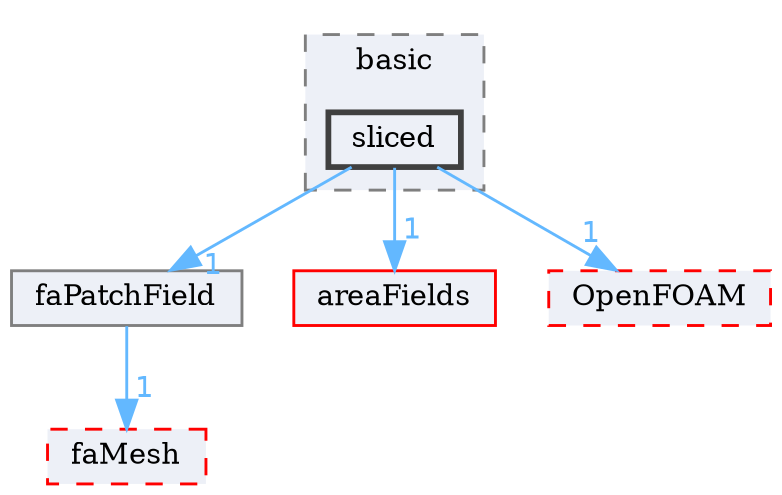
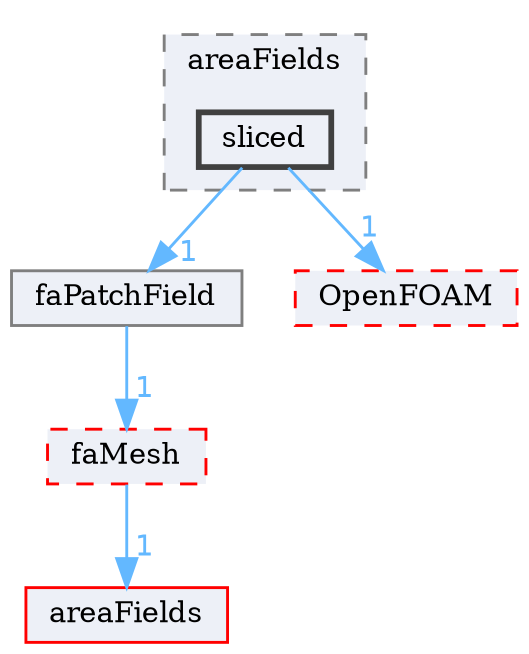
(395, 62) -> (265, 62)
(395, 208) -> (127, 522)
